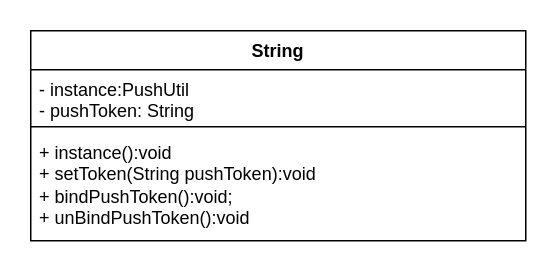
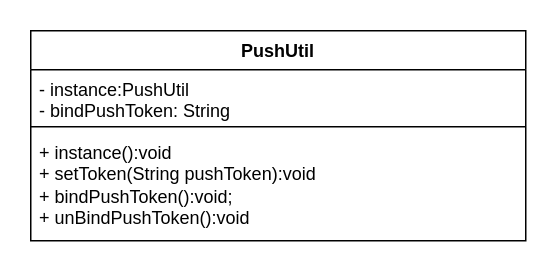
(278, 52) -> (278, 52)
(126, 102) -> (144, 102)
